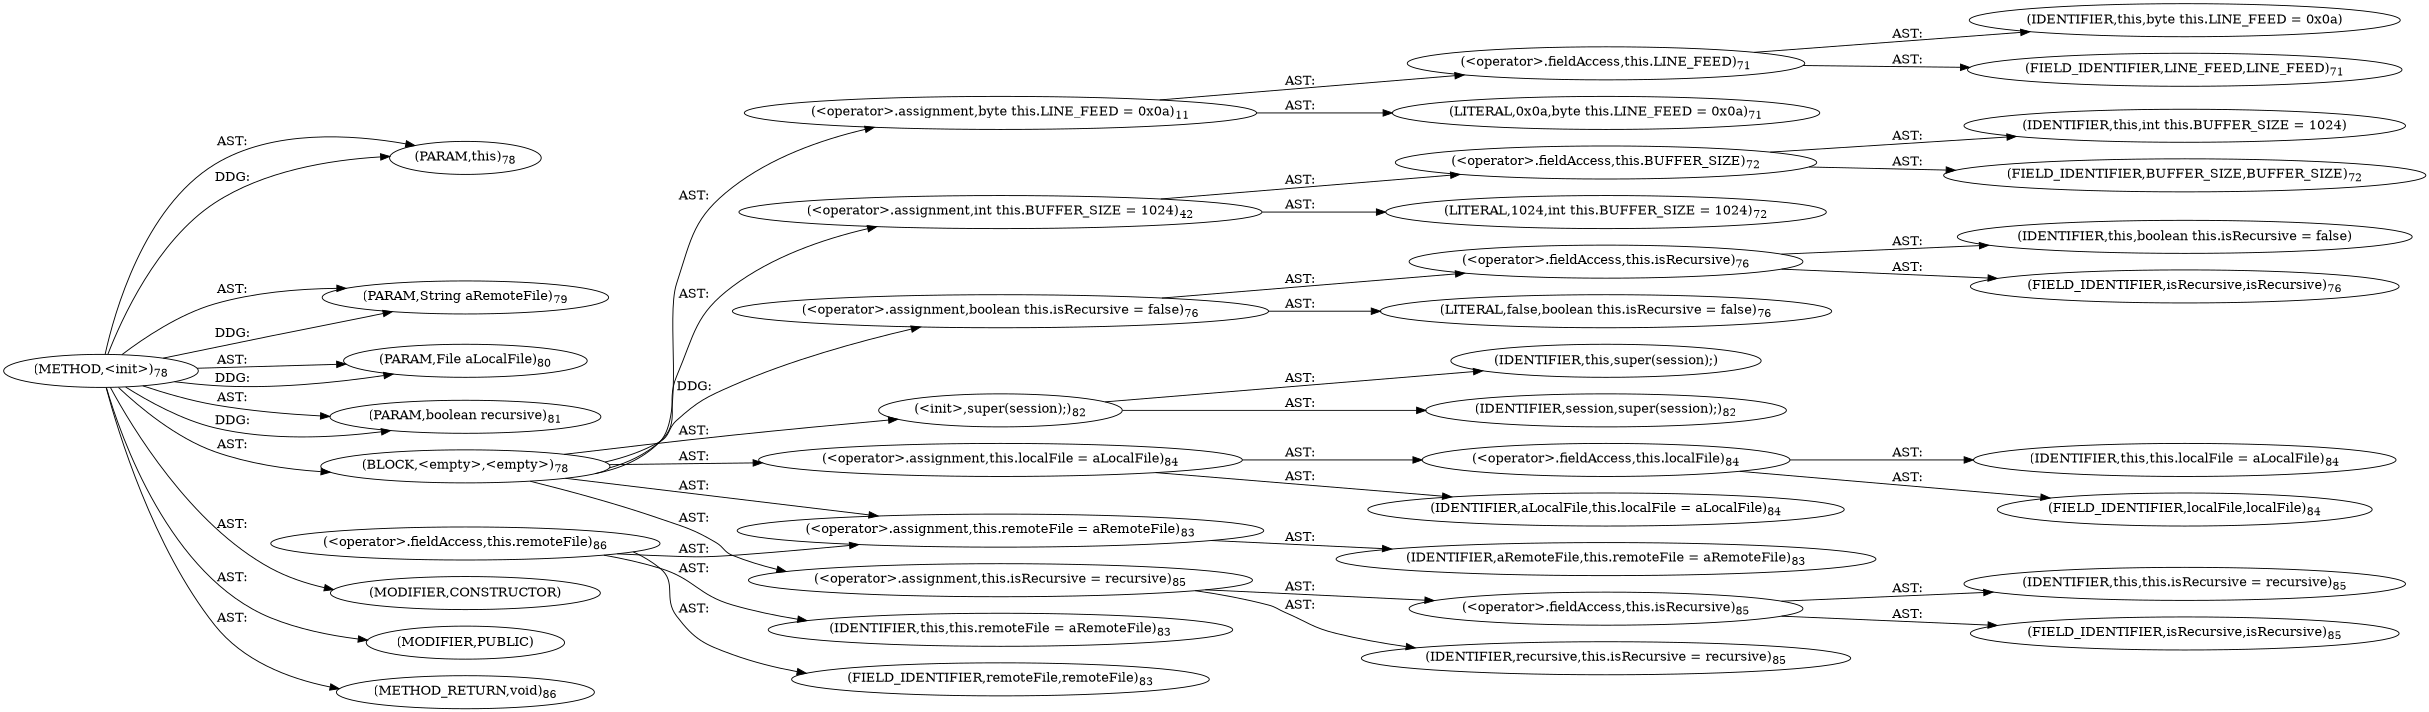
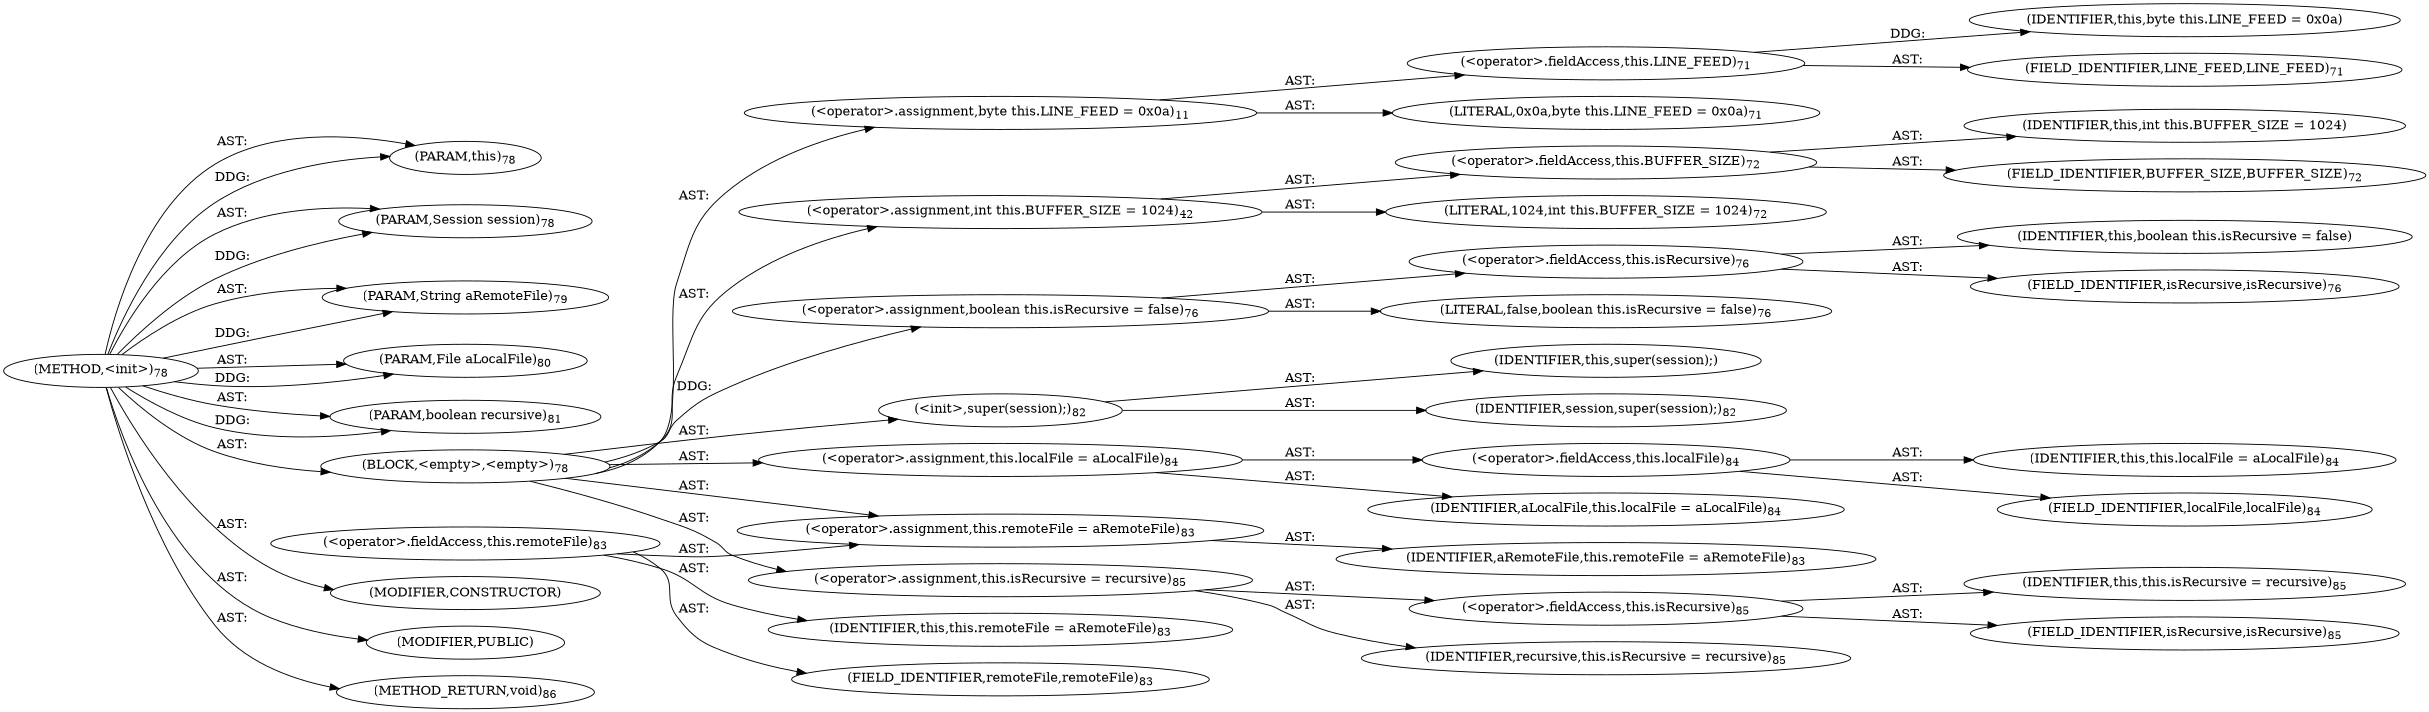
(1910, 34) -> (1910, 34)
none -> (465, 221)
(600, 542) -> (600, 542)
